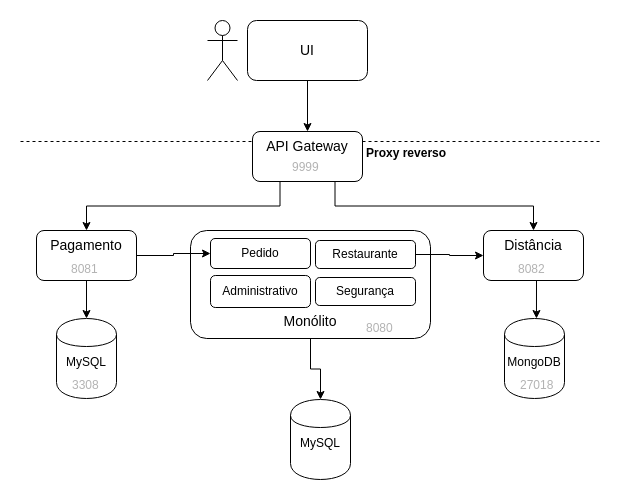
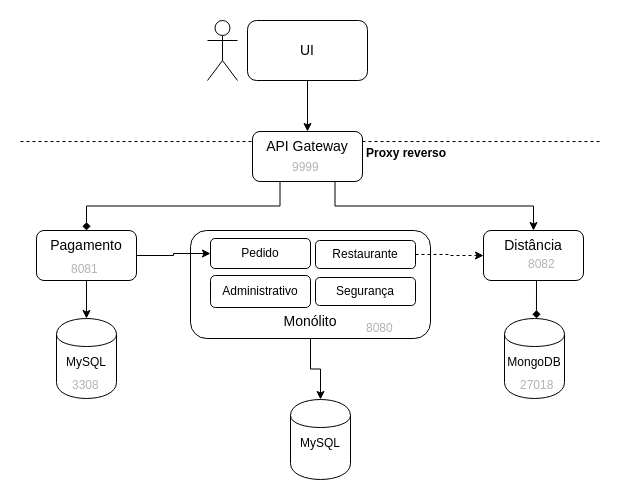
(87, 222) -> (87, 222)
(446, 255) -> (446, 255)
(537, 270) -> (547, 265)
(536, 310) -> (536, 310)
